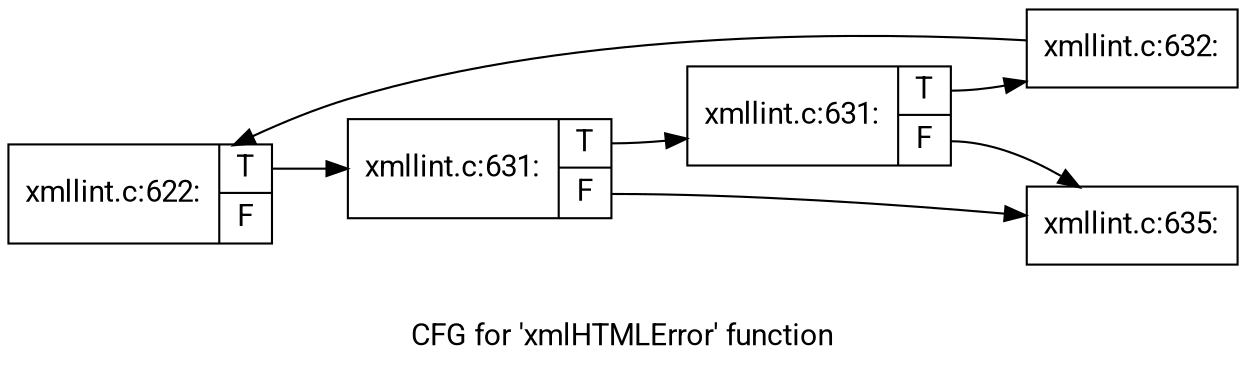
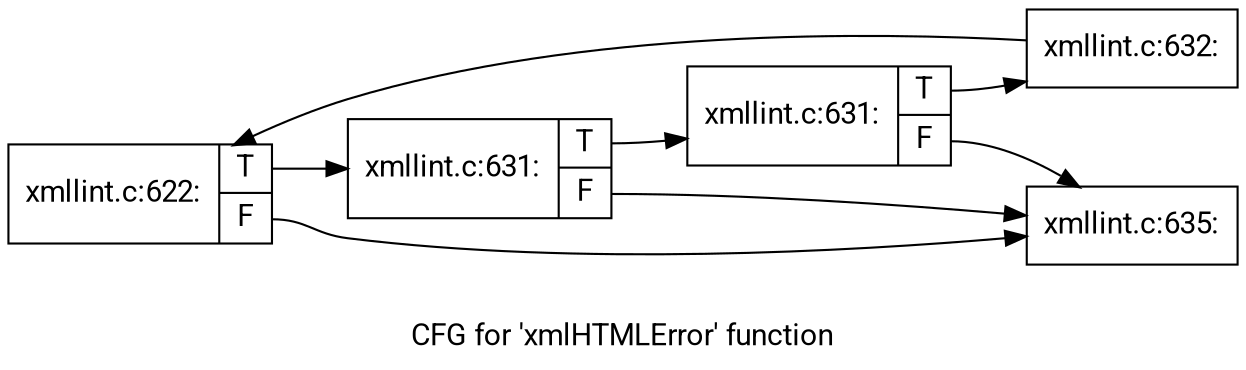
none -> (637, 254)
